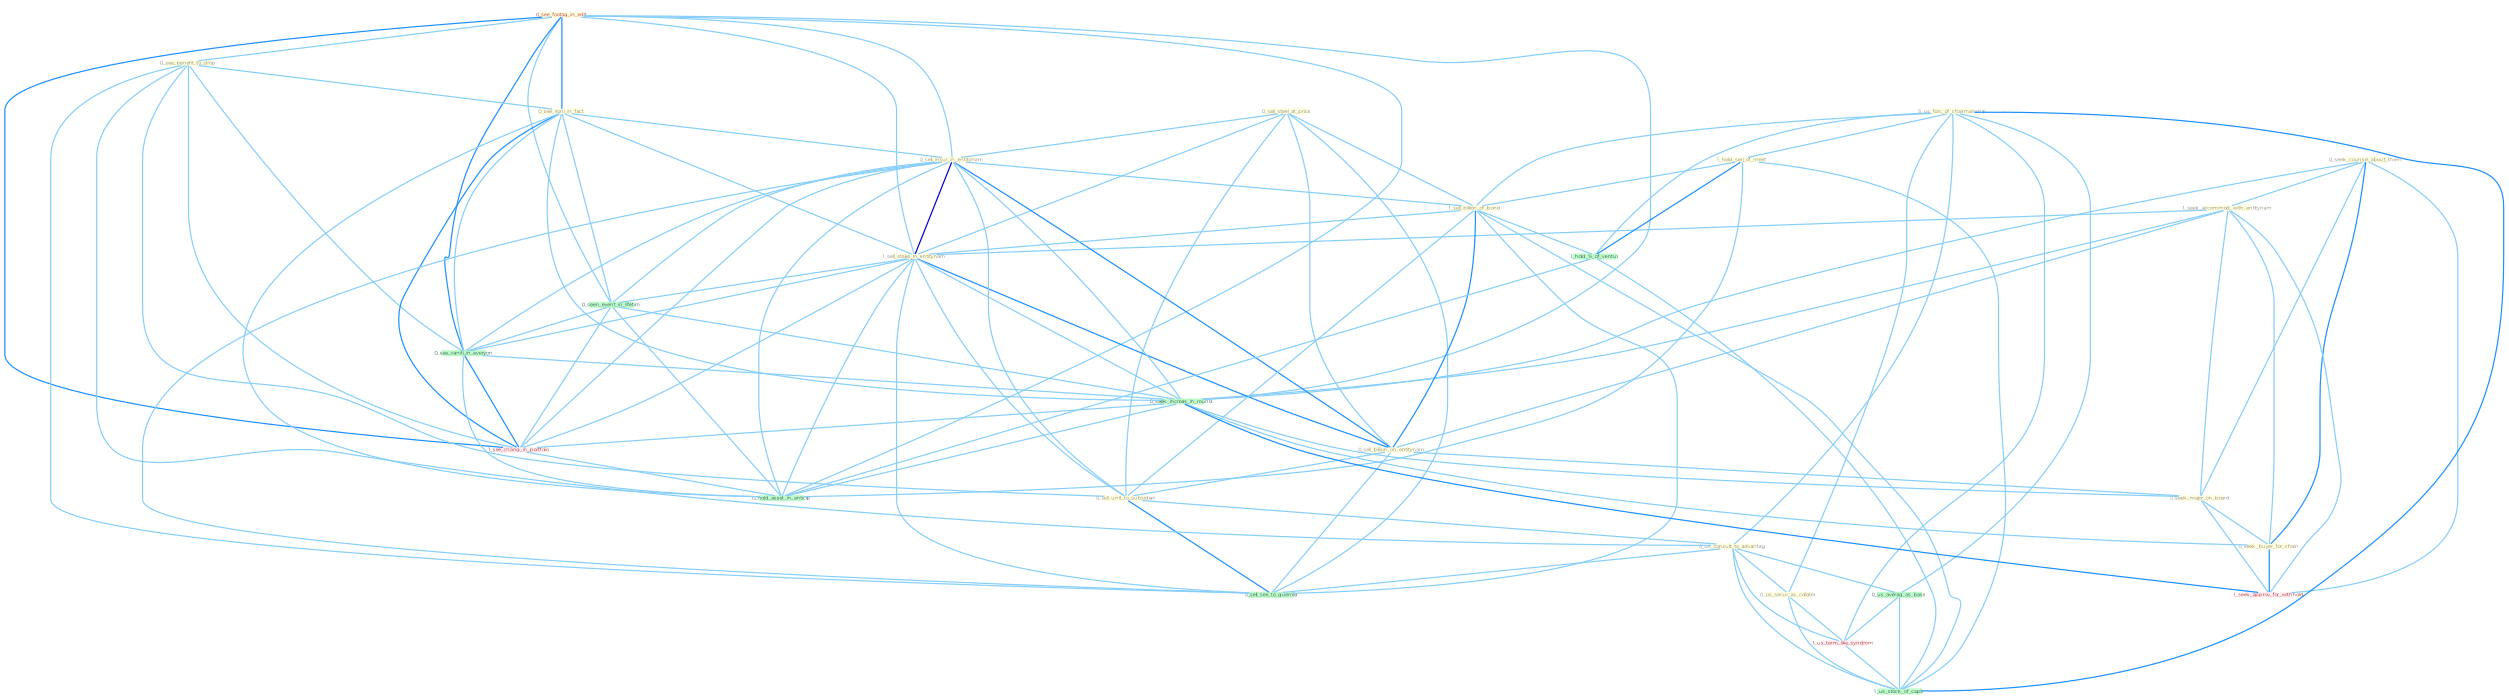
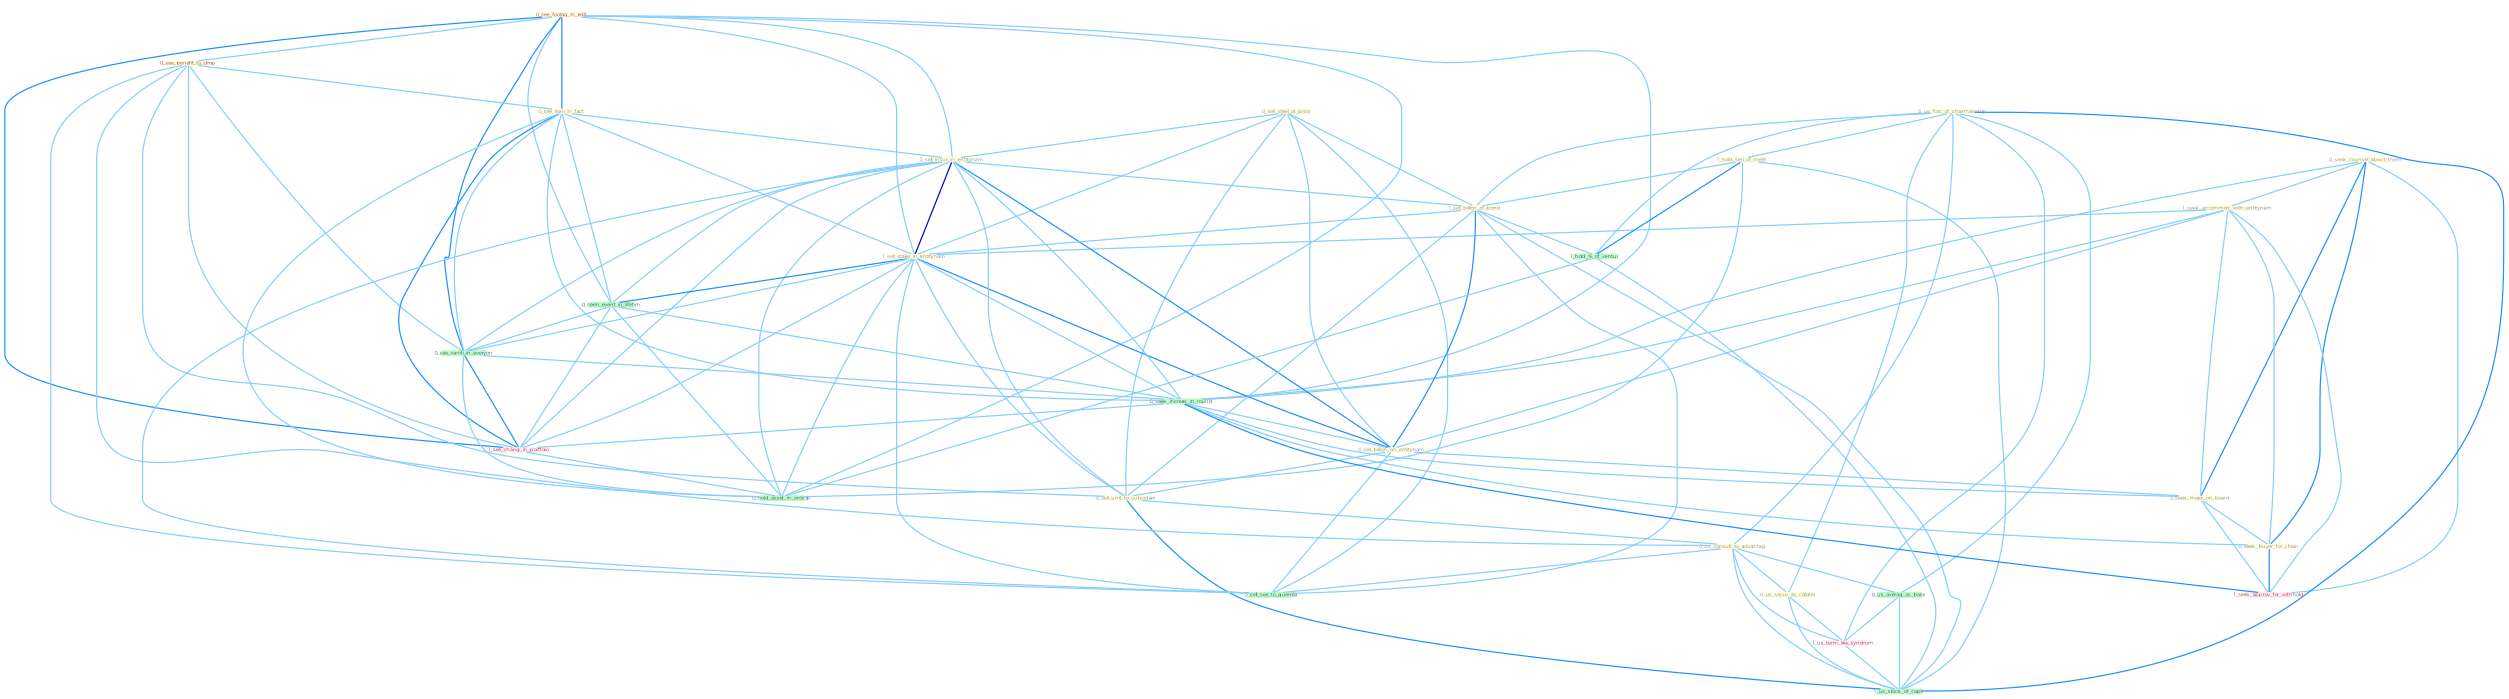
(188, 63) -> (188, 63)
(763, 281) -> (763, 281)
(2283, 329) -> (2283, 329)
(982, 450) -> (1287, 426)
(1199, 546) -> (1483, 650)
